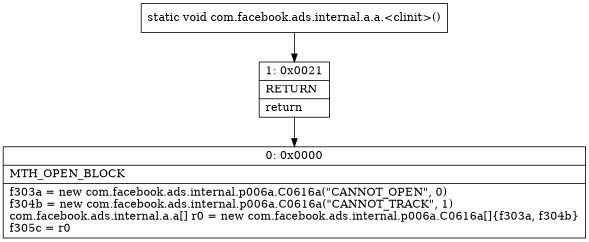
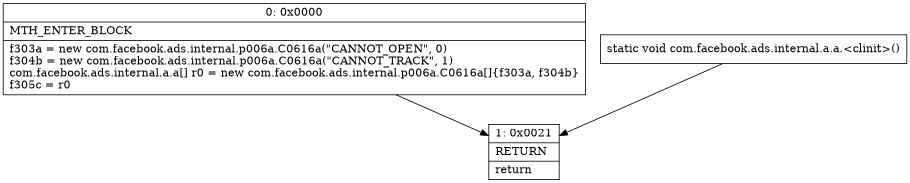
(294, 128) -> (439, 114)
(68, 174) -> (71, 31)
